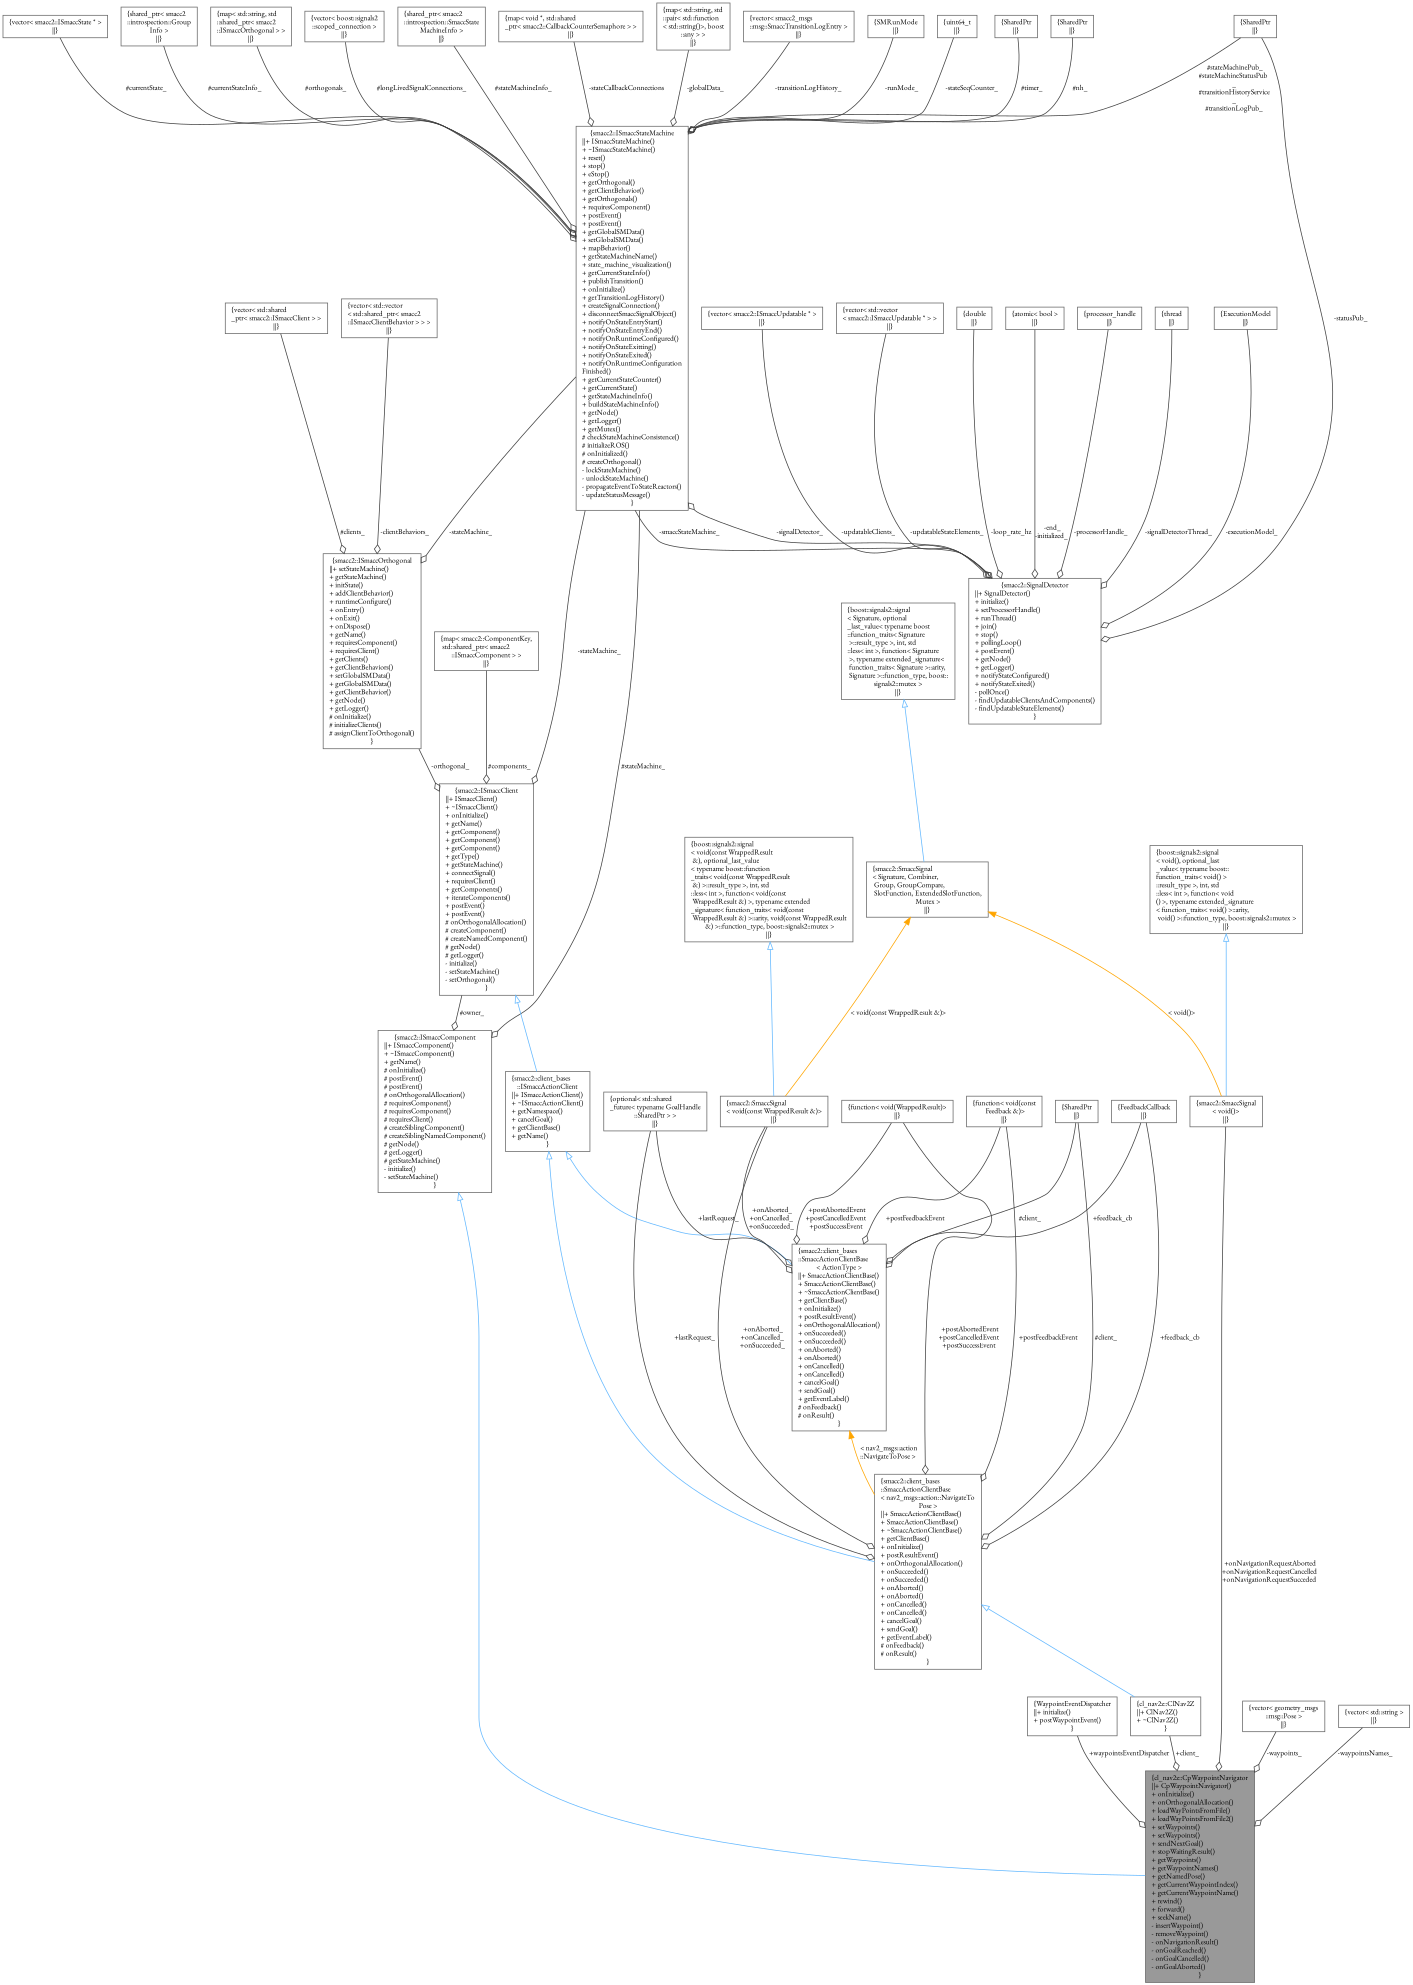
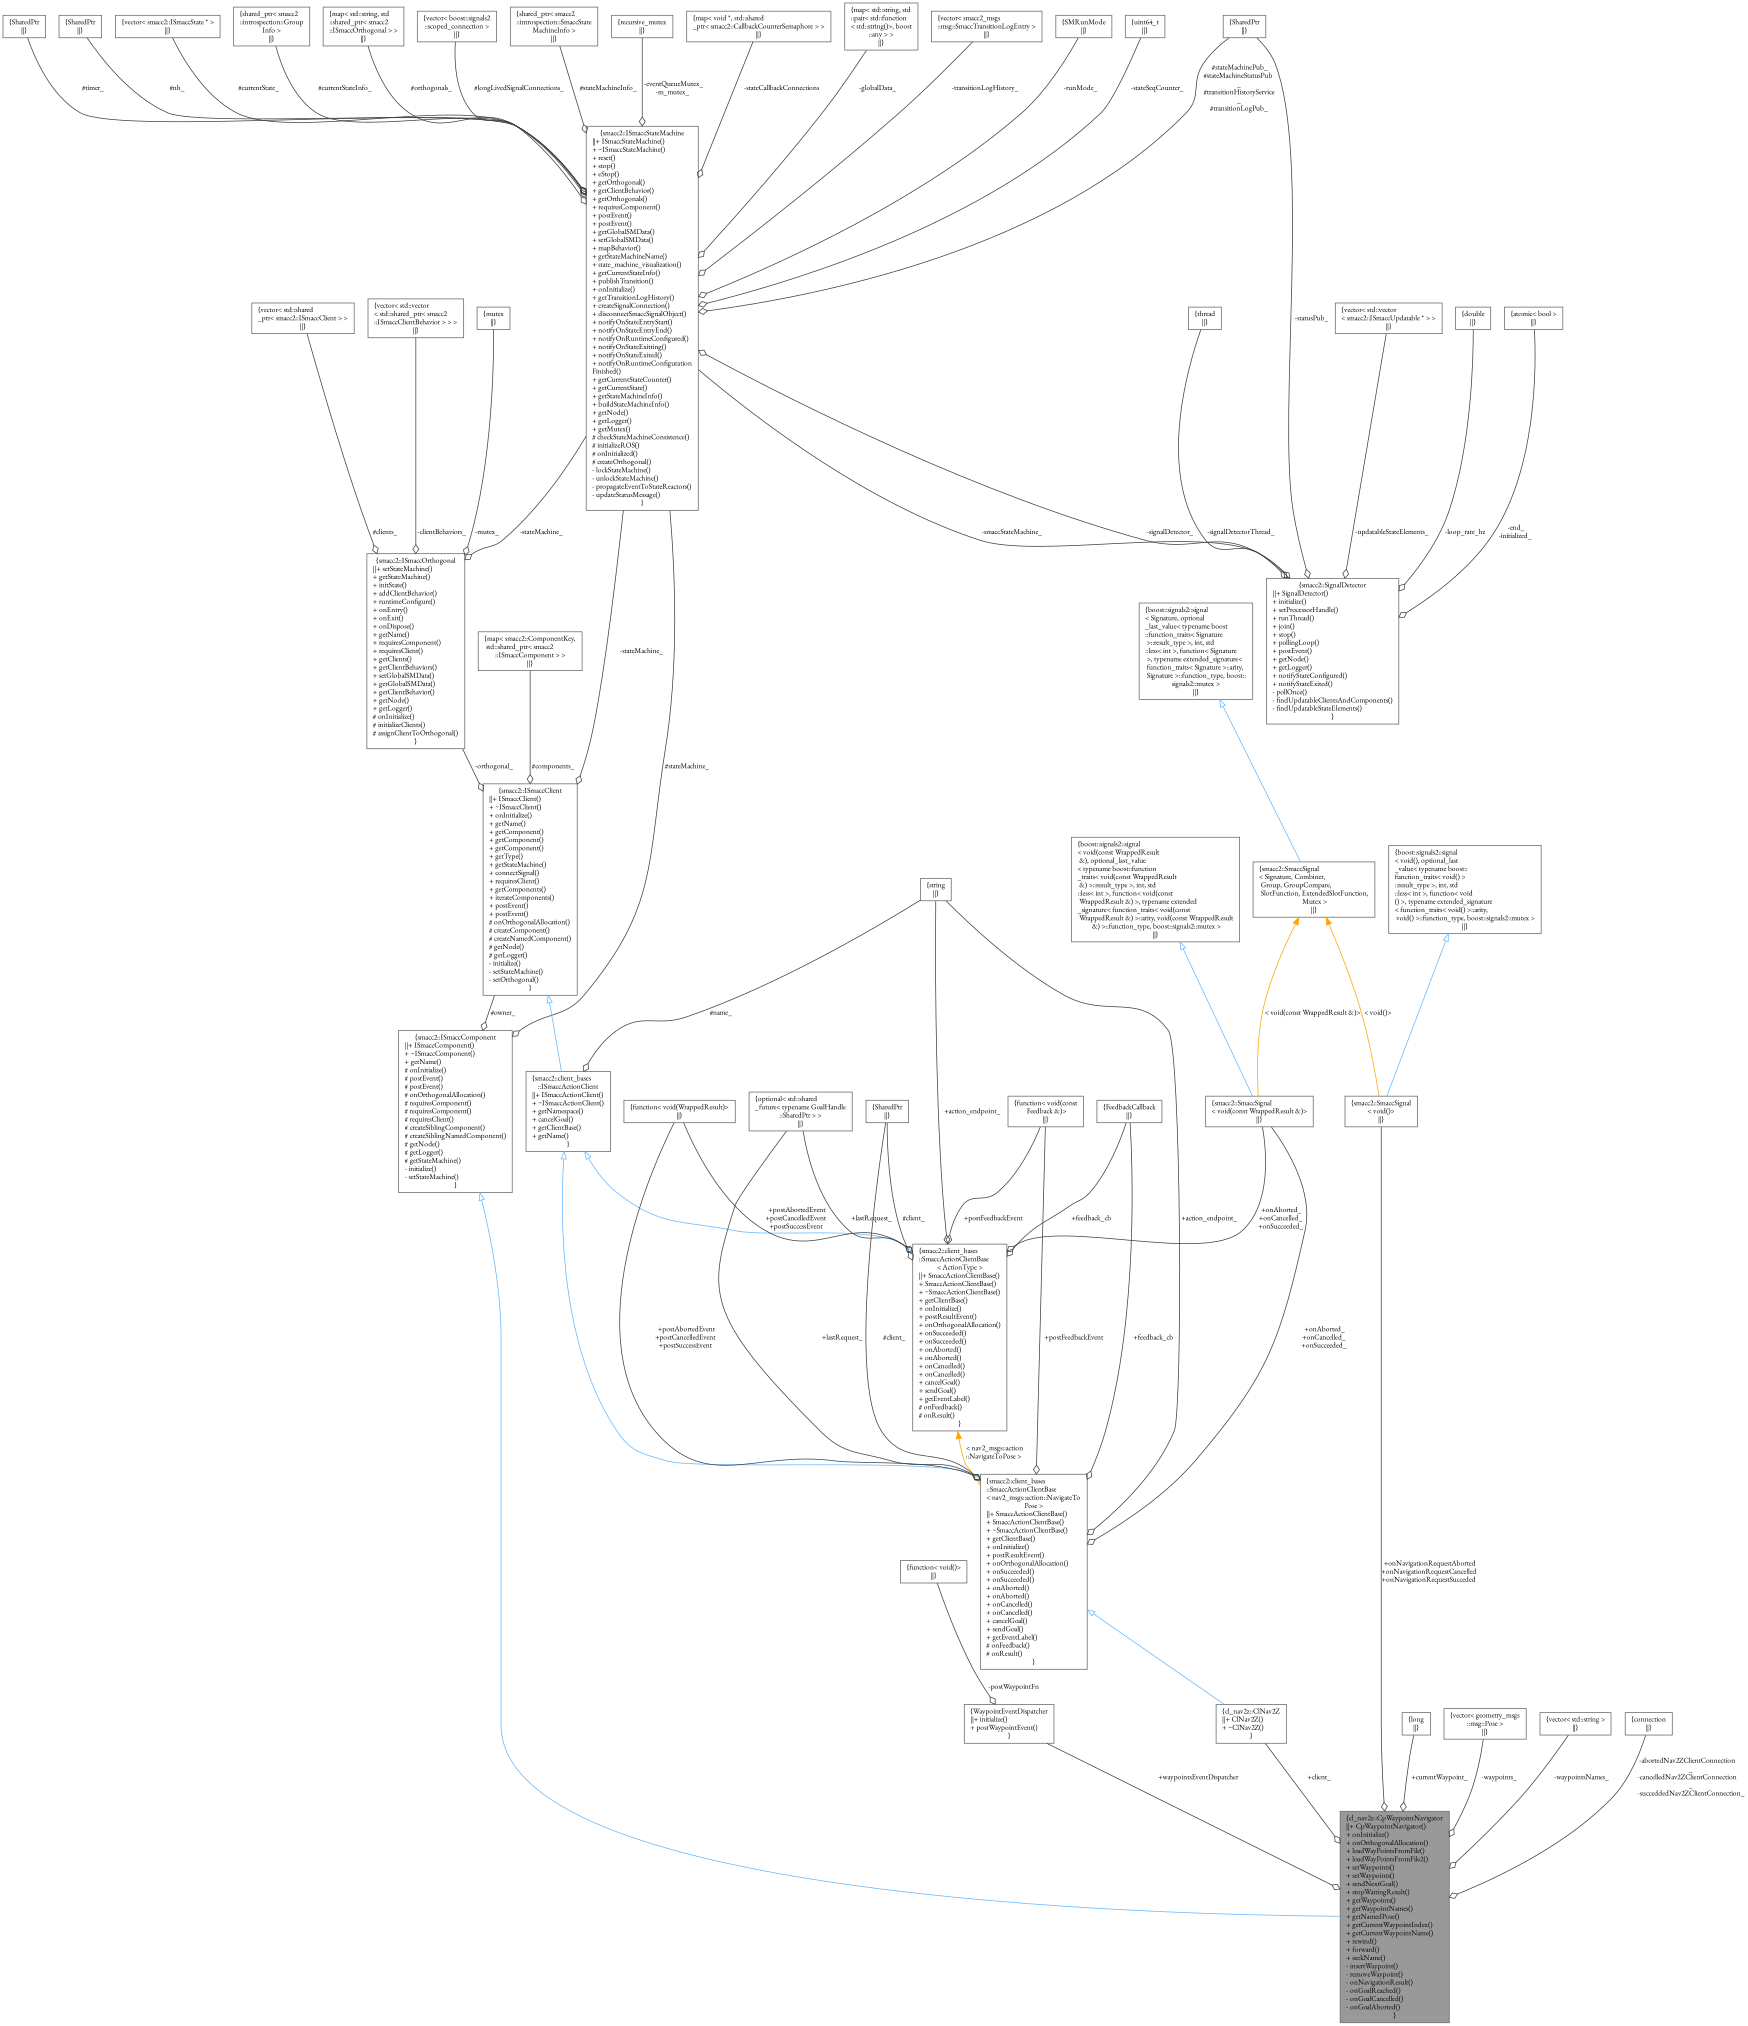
none -> (642, 27)
none -> (494, 318)
(762, 318) -> none
(1110, 318) -> none
(1246, 318) -> none
none -> (936, 890)
none -> (934, 1572)
none -> (1416, 1724)
none -> (1649, 1724)
